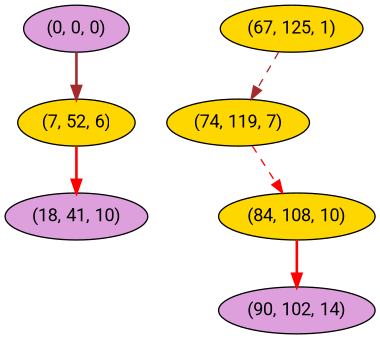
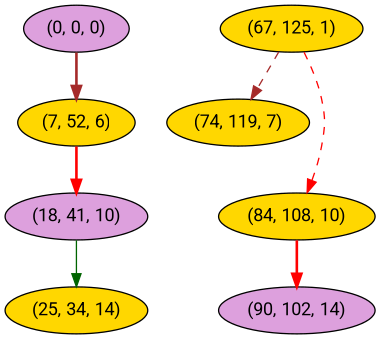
(264, 164) -> (324, 115)
none -> (76, 310)
